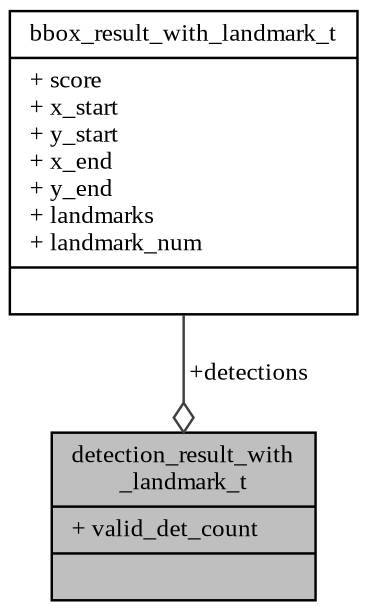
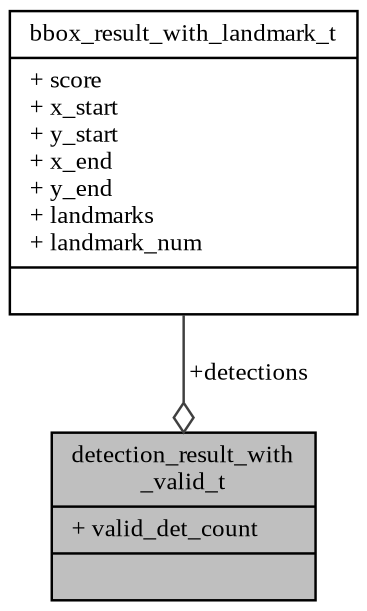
(184, 482) -> (184, 482)
